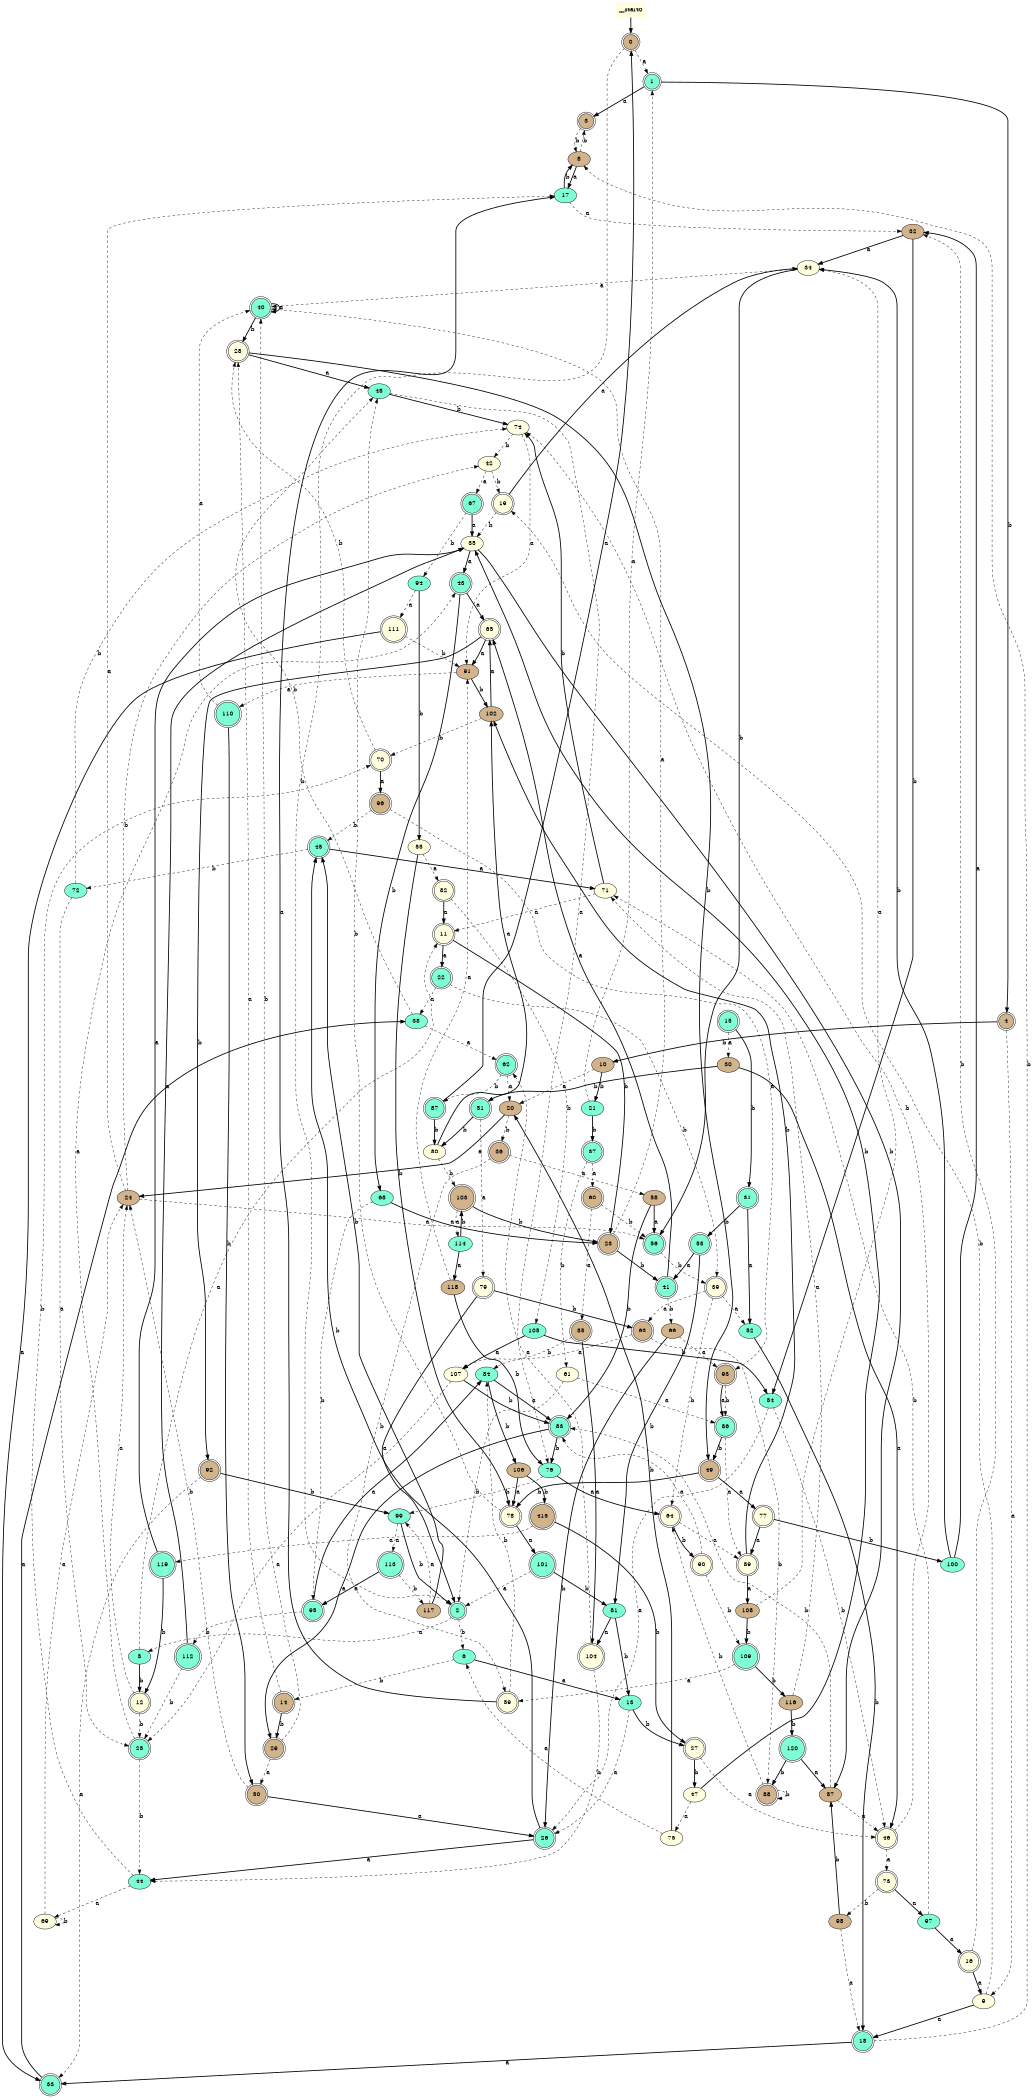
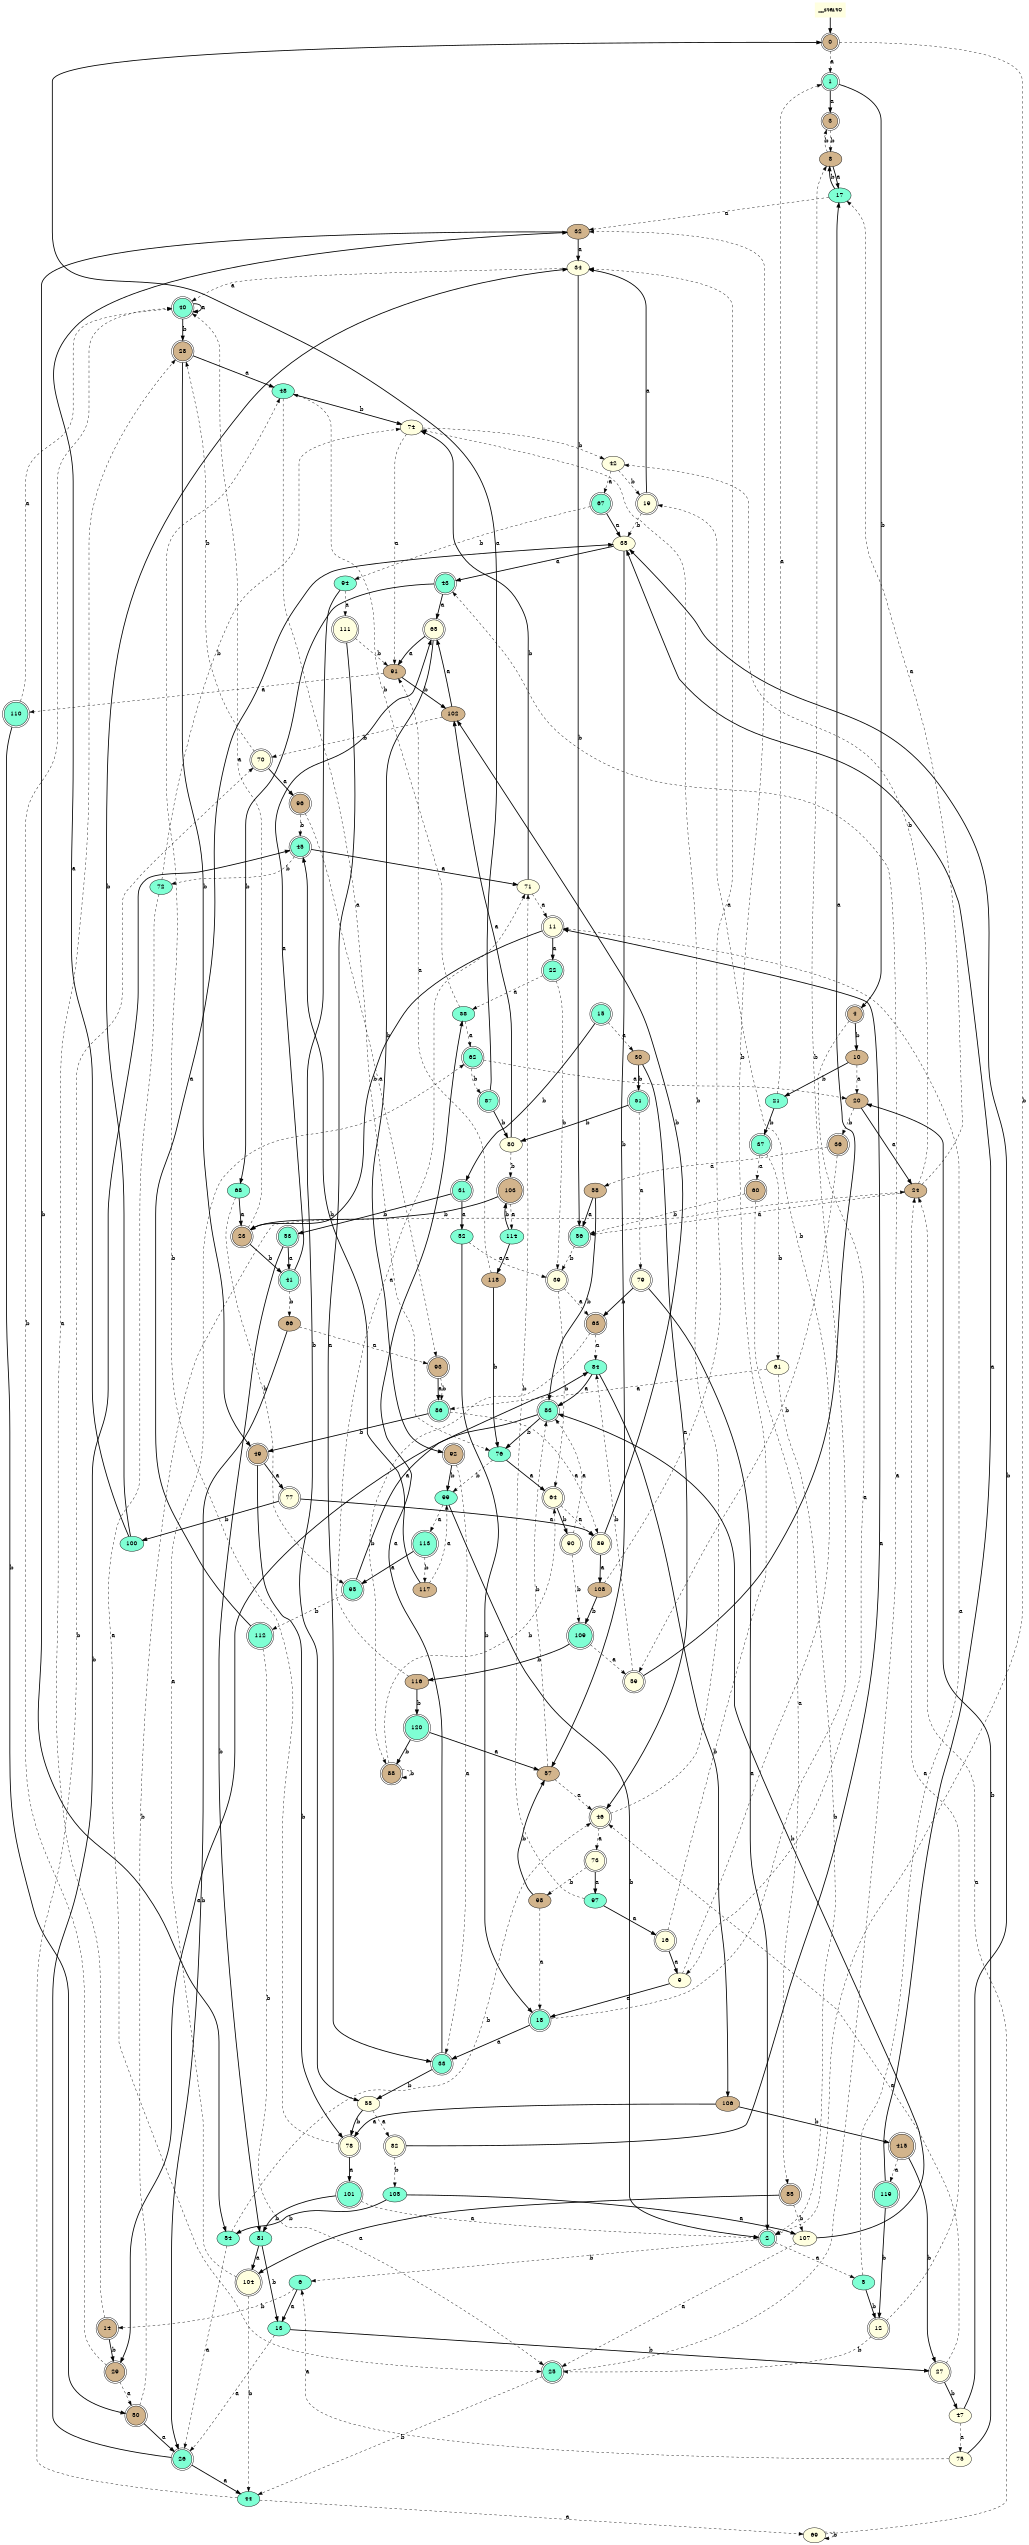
(238, 351) -> (183, 351)
(734, 1311) -> (505, 1264)
none -> (407, 2083)
